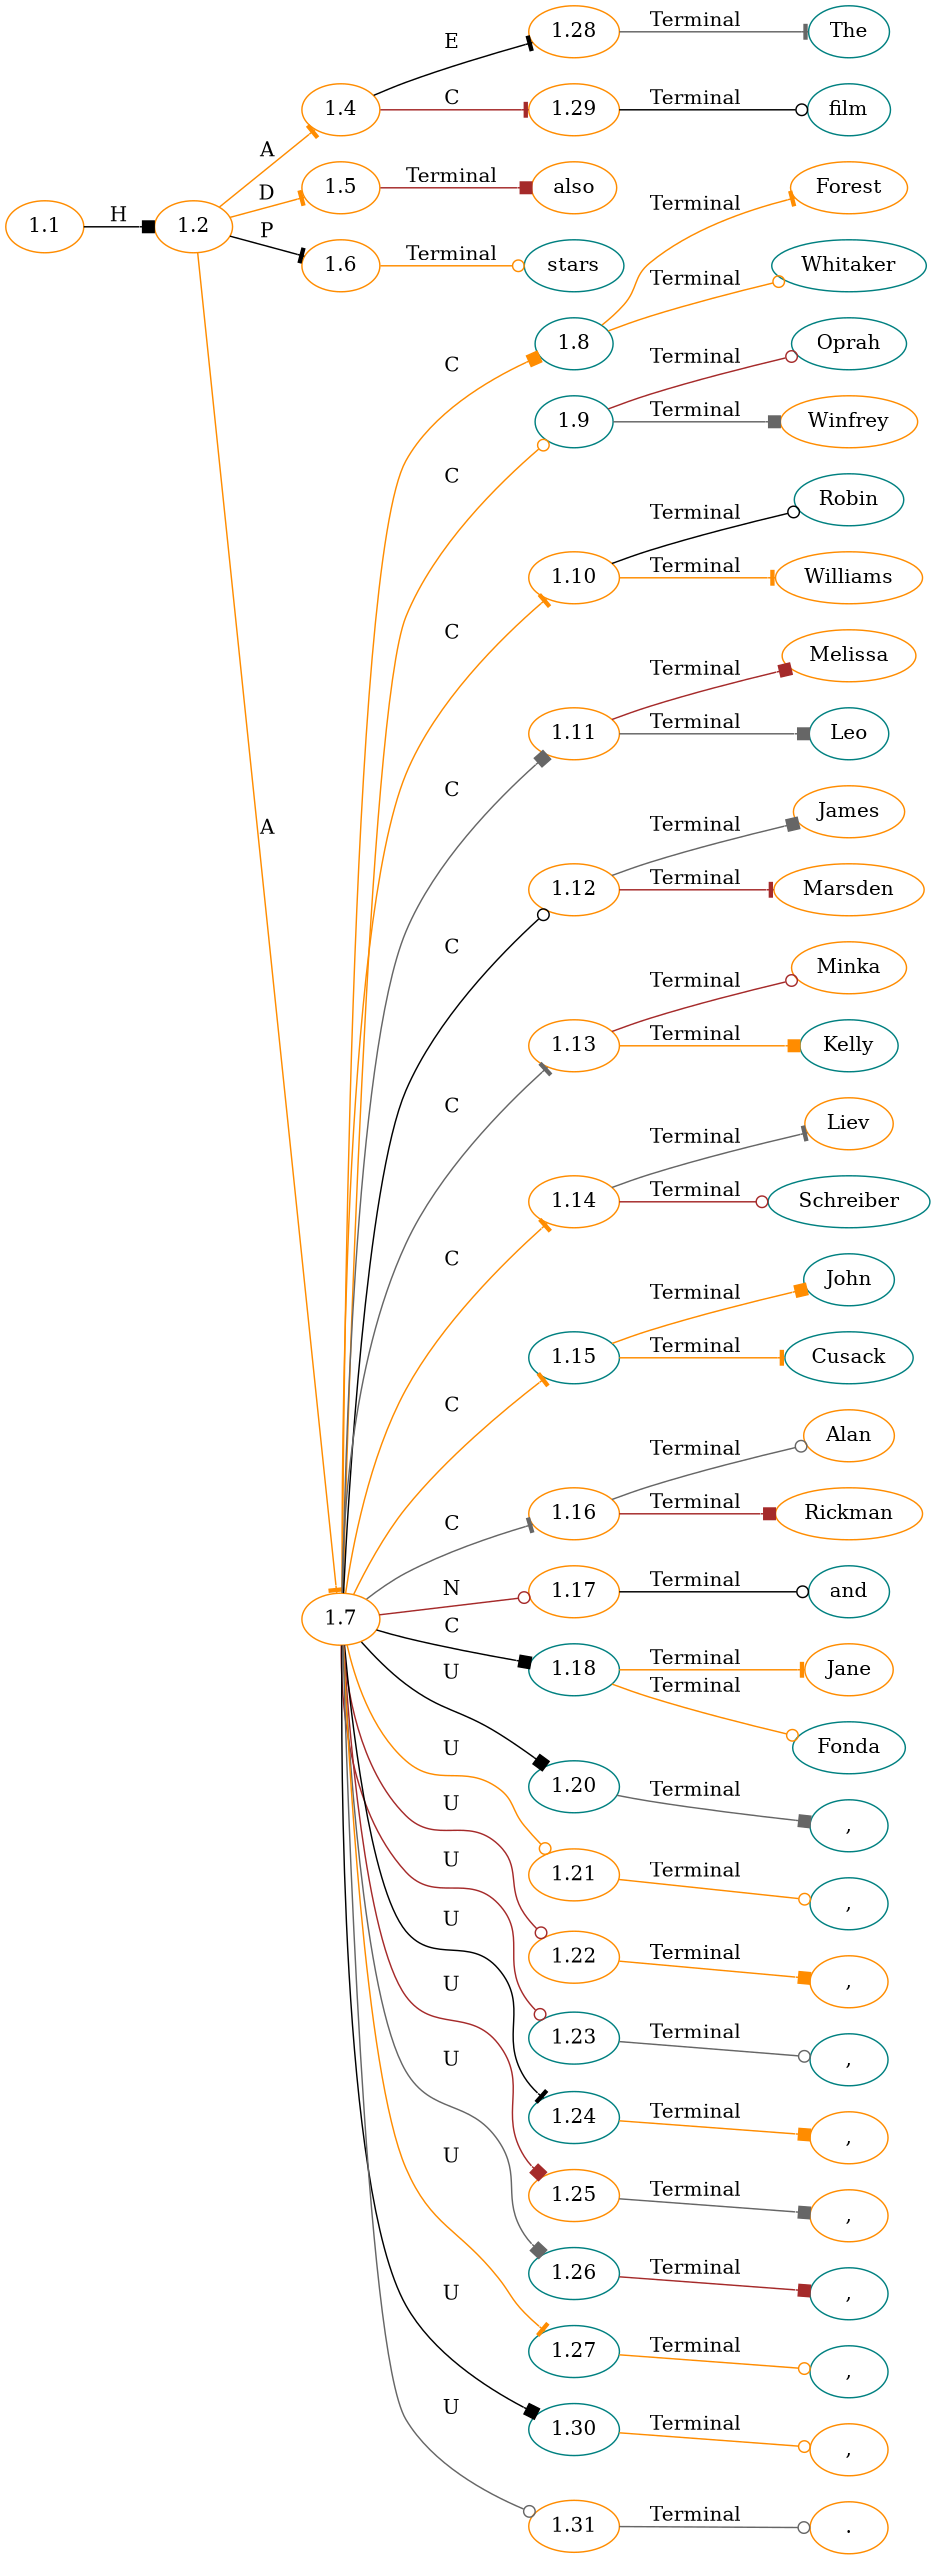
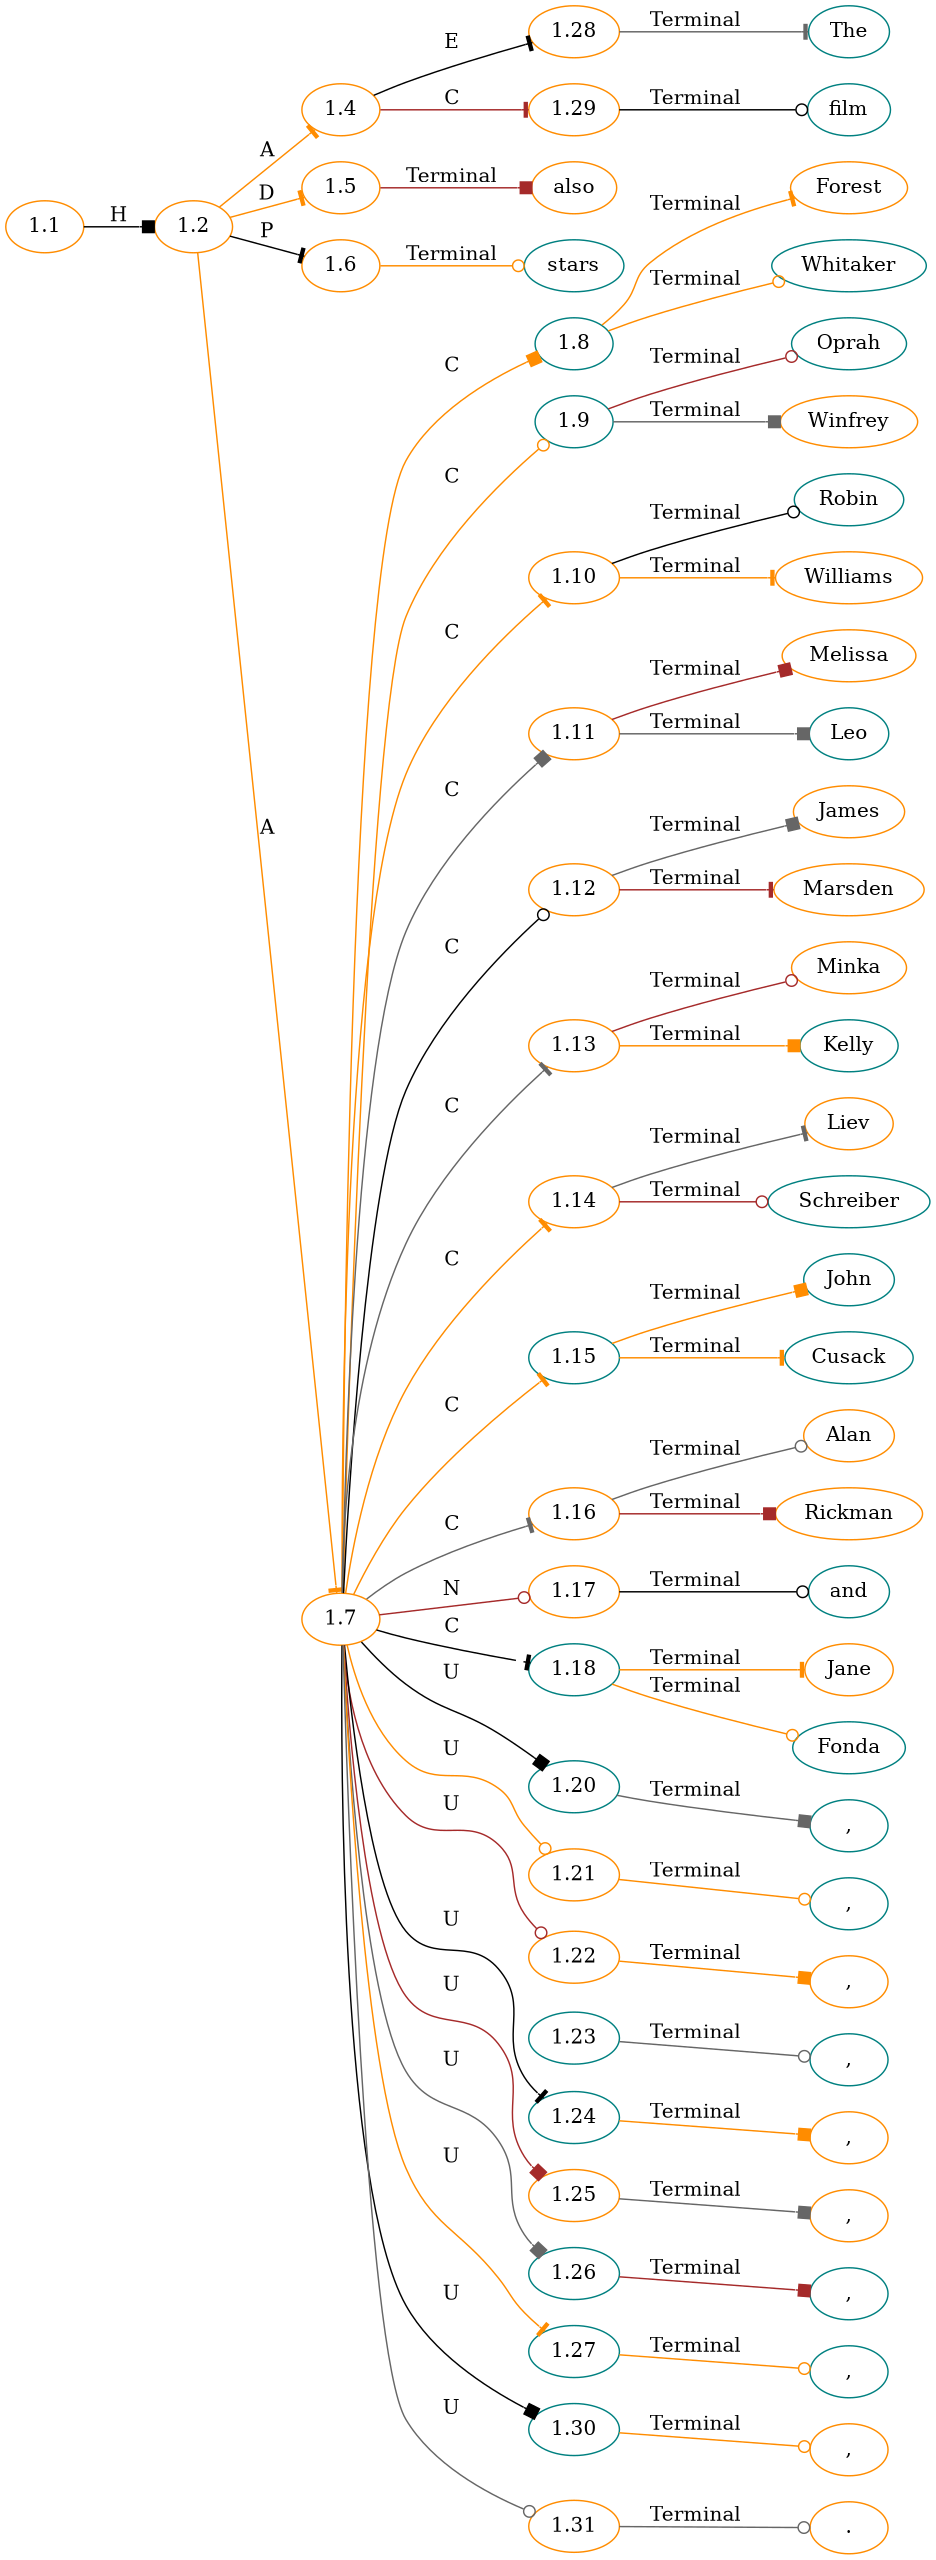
(446, 1647) -> (446, 1647)
(399, 1863) -> none
